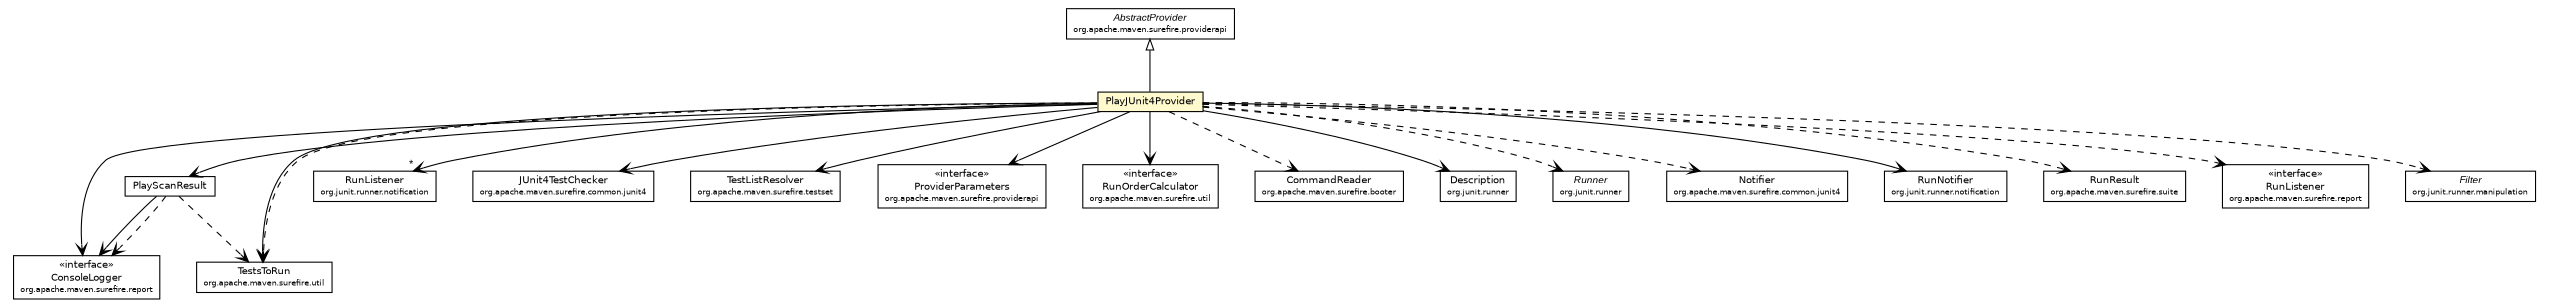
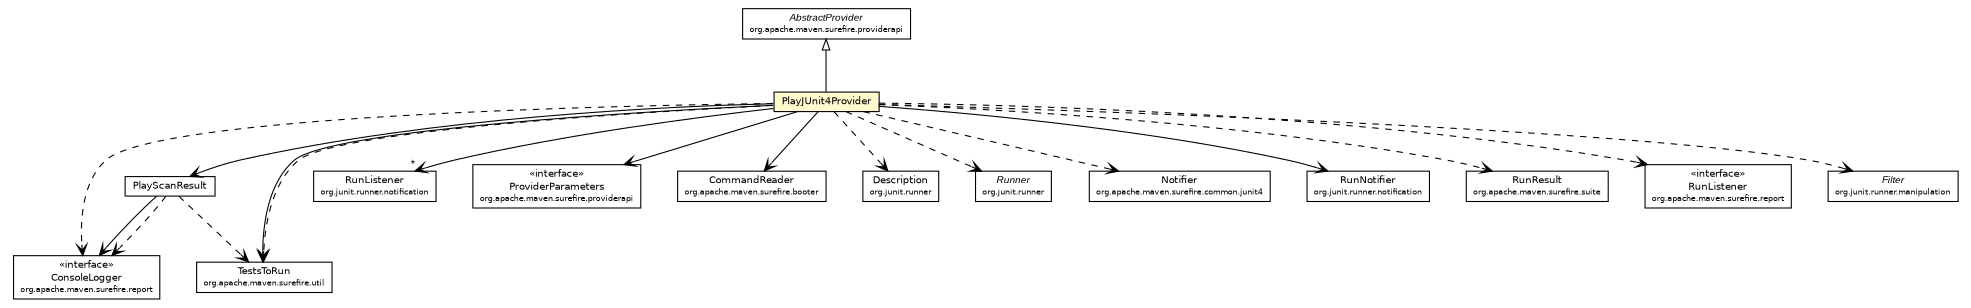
(365, 130) -> (392, 116)
(1322, 134) -> (857, 137)
(1229, 139) -> (795, 137)
(563, 186) -> none
(765, 186) -> none
(1150, 186) -> none
